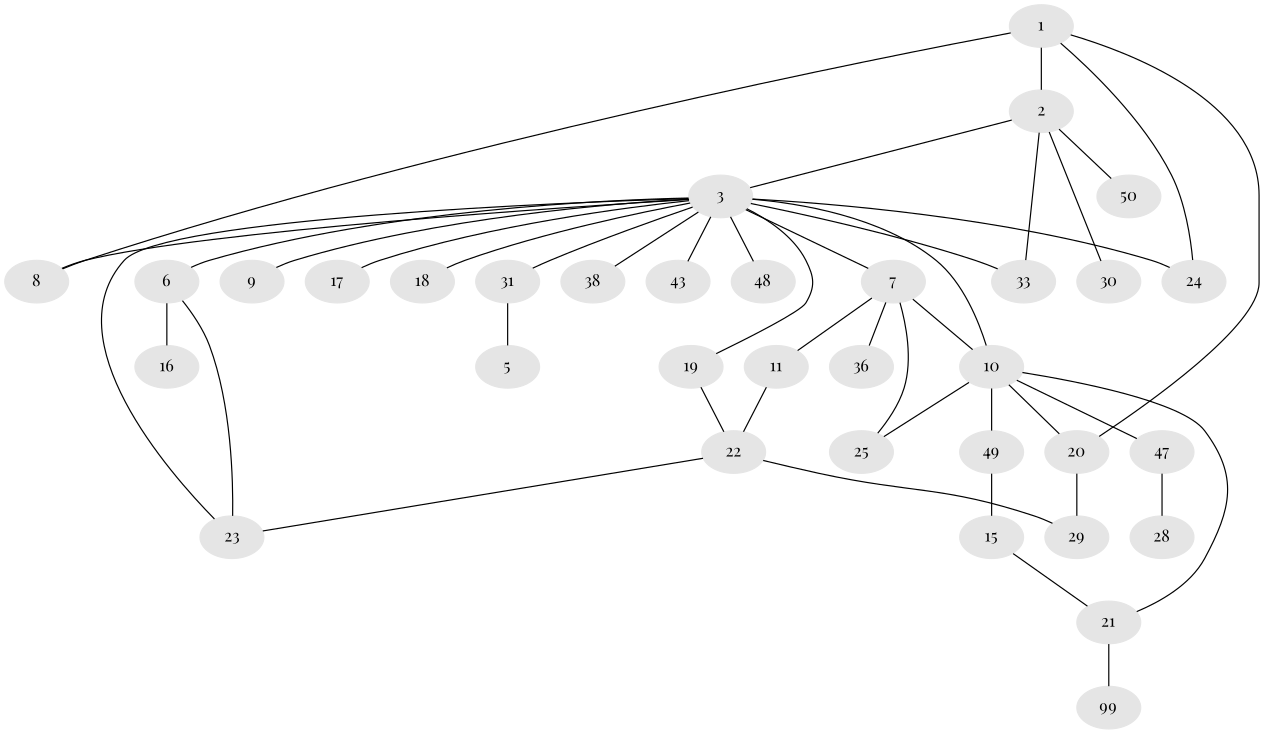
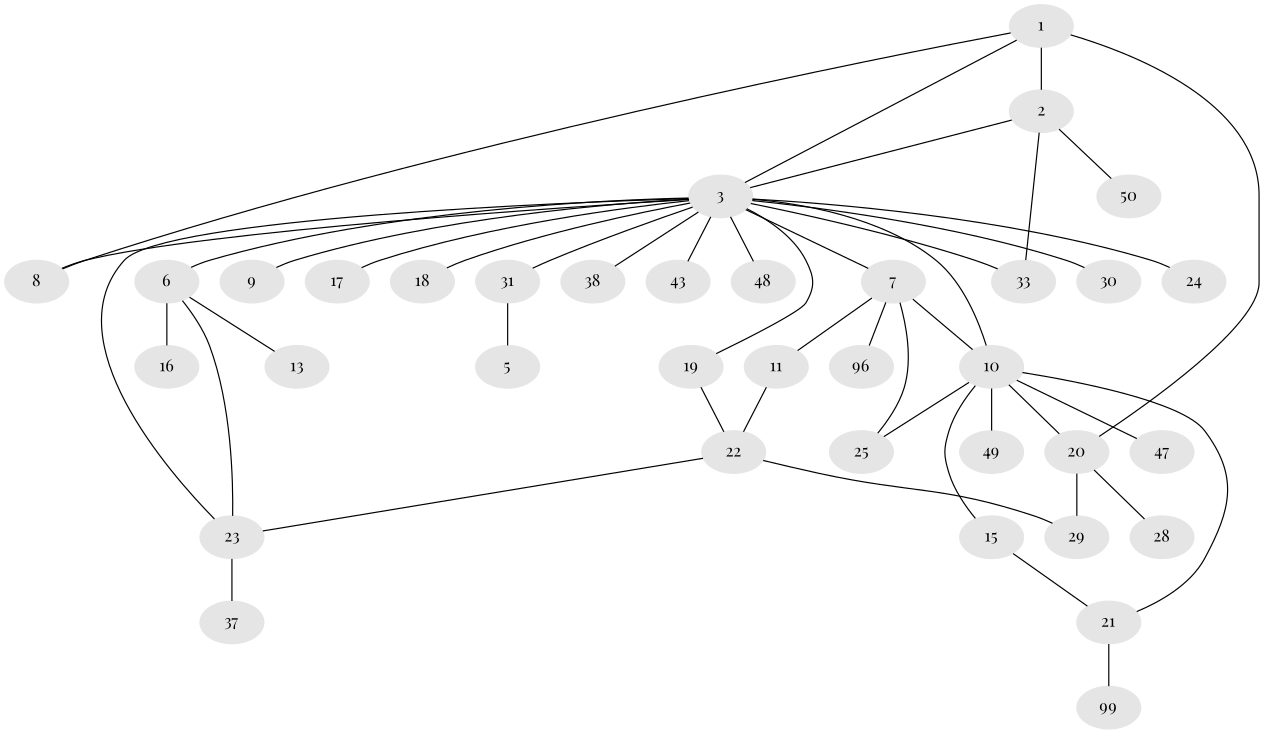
(1149, 139) -> (881, 111)
(1075, 196) -> (920, 225)
none -> (297, 367)
(861, 367) -> (861, 367)
(992, 495) -> (945, 452)
(1162, 495) -> (1119, 495)
none -> (232, 622)
